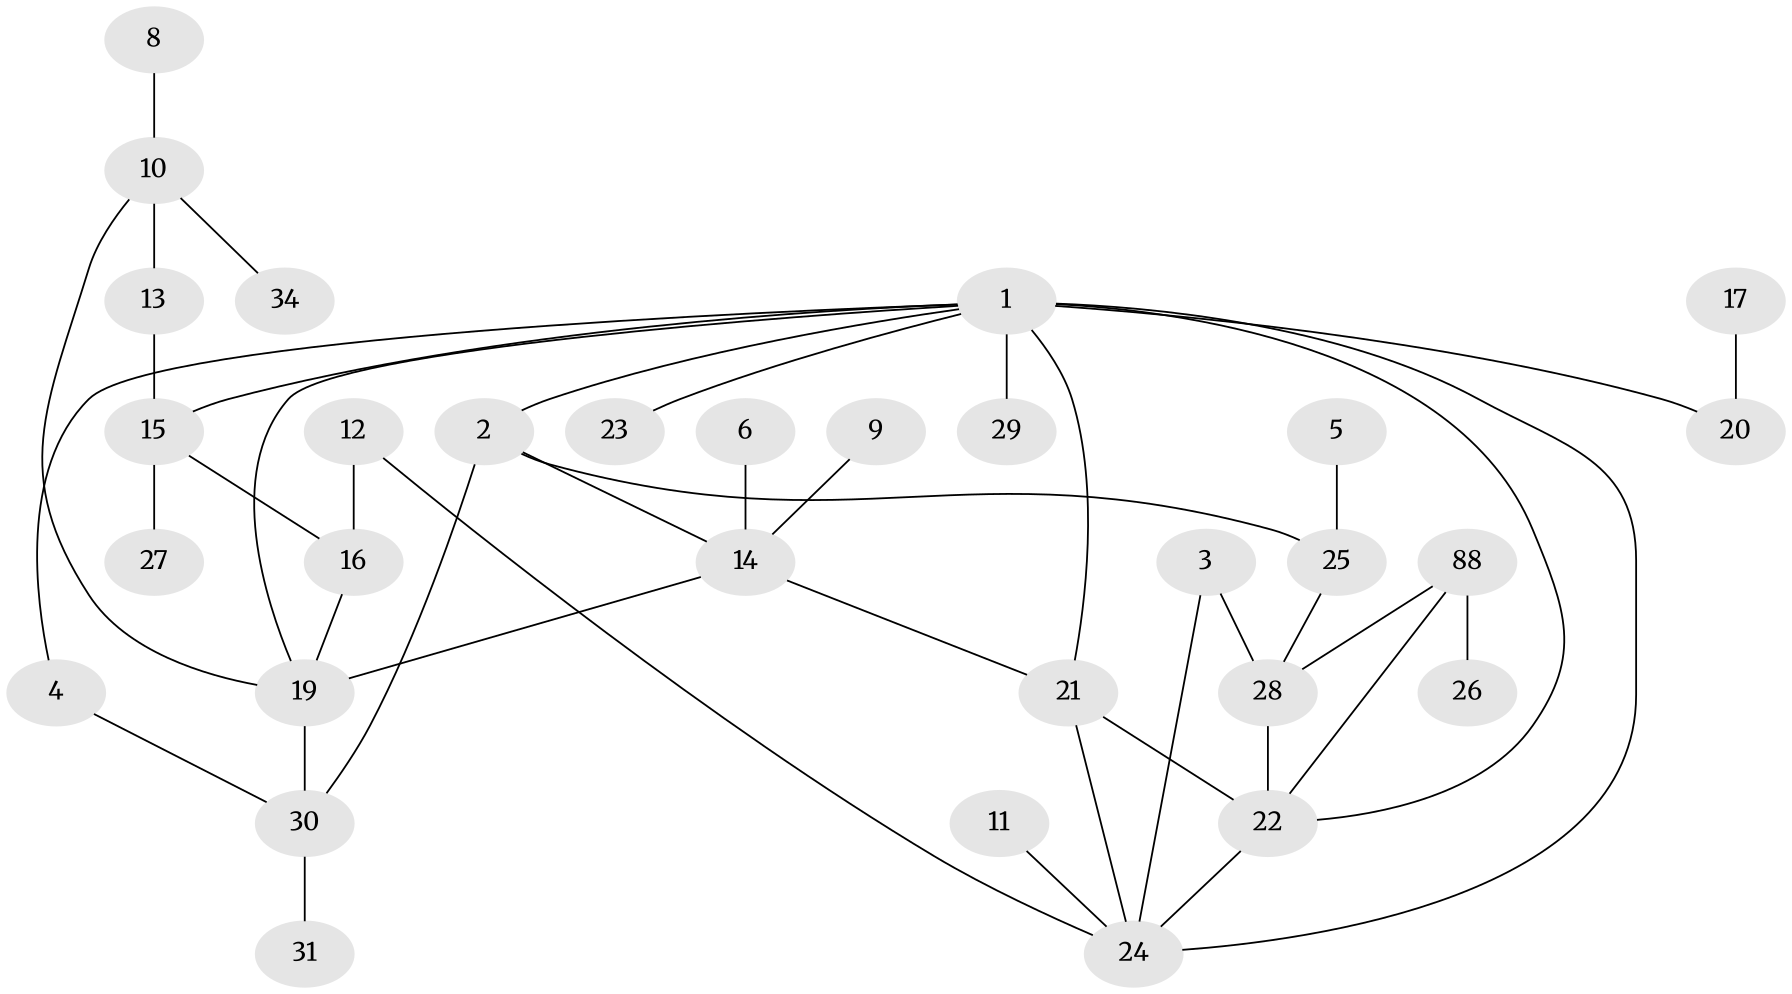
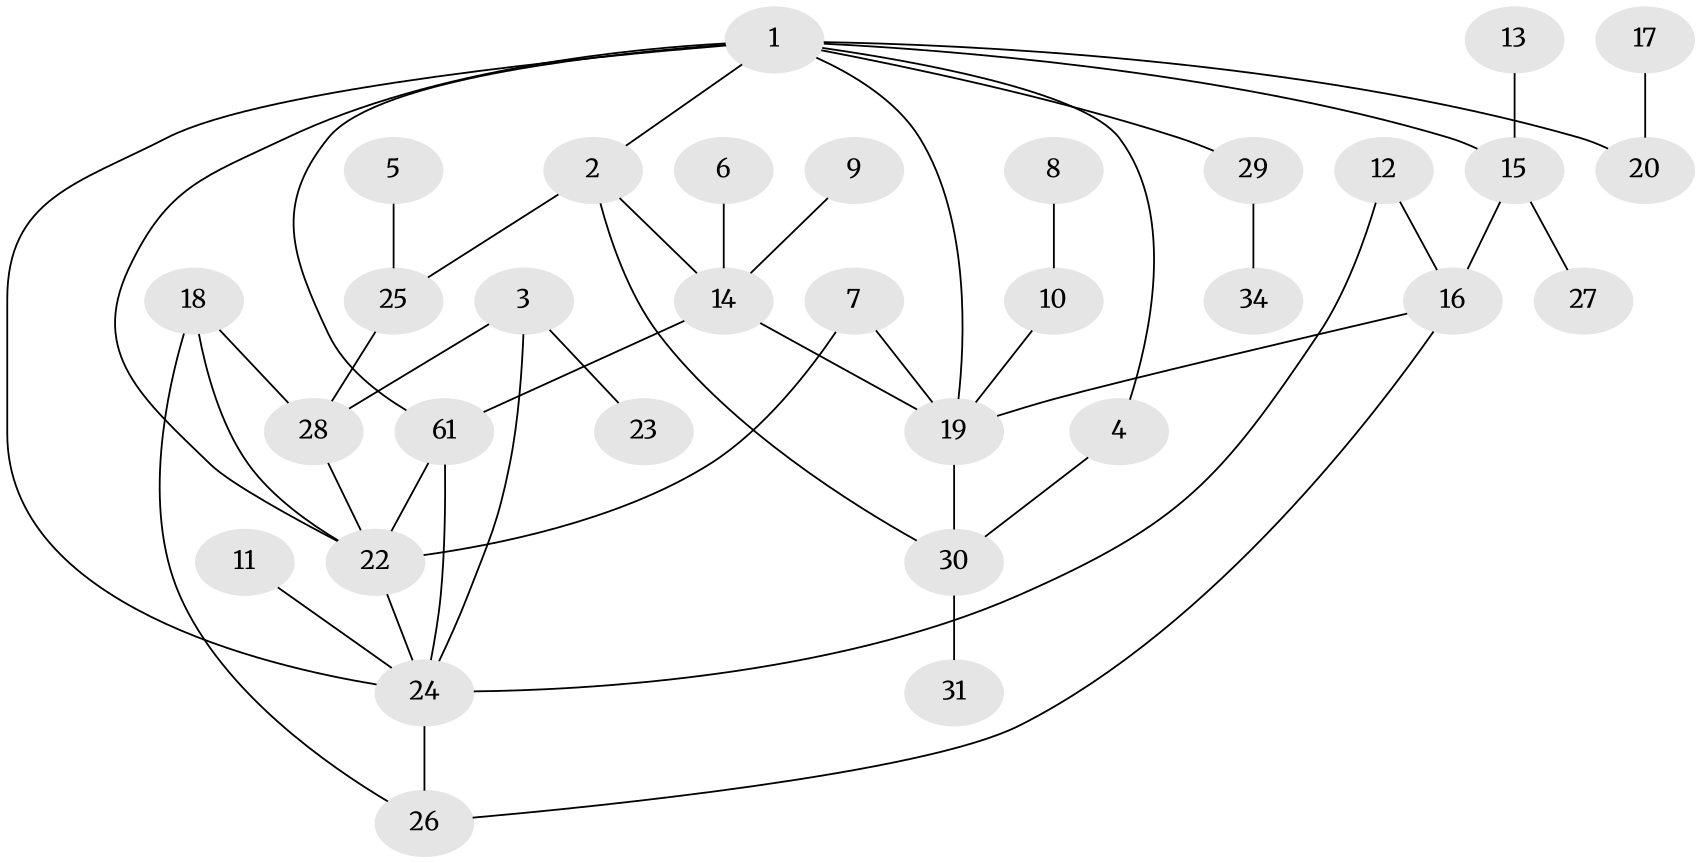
(154, 236) -> none
(219, 236) -> (1253, 236)
none -> (854, 301)
(805, 357) -> (575, 357)
(1467, 562) -> (194, 301)
(1068, 693) -> (444, 432)
none -> (1028, 720)
none -> (424, 758)
